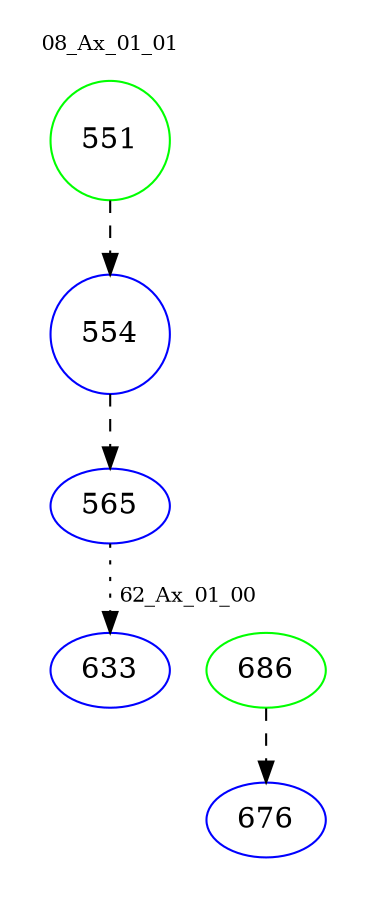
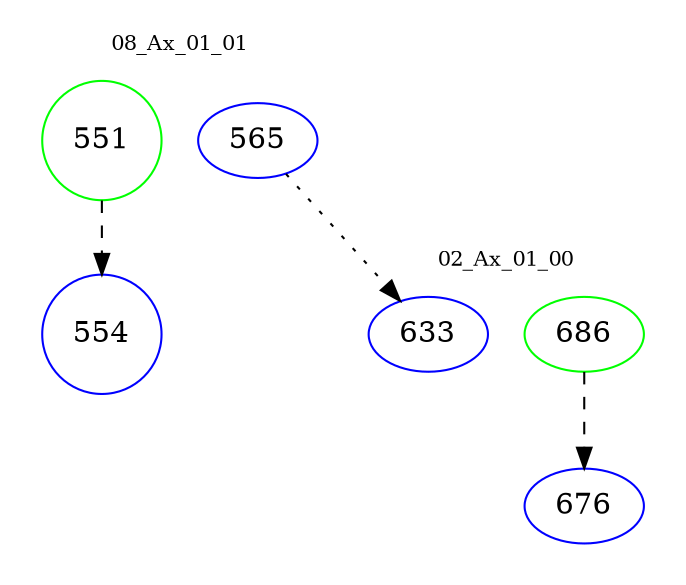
(110, 421) -> none
(188, 596) -> (506, 260)
